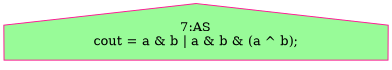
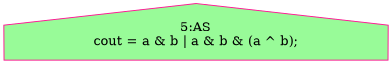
(196, 35) -> (196, 35)
